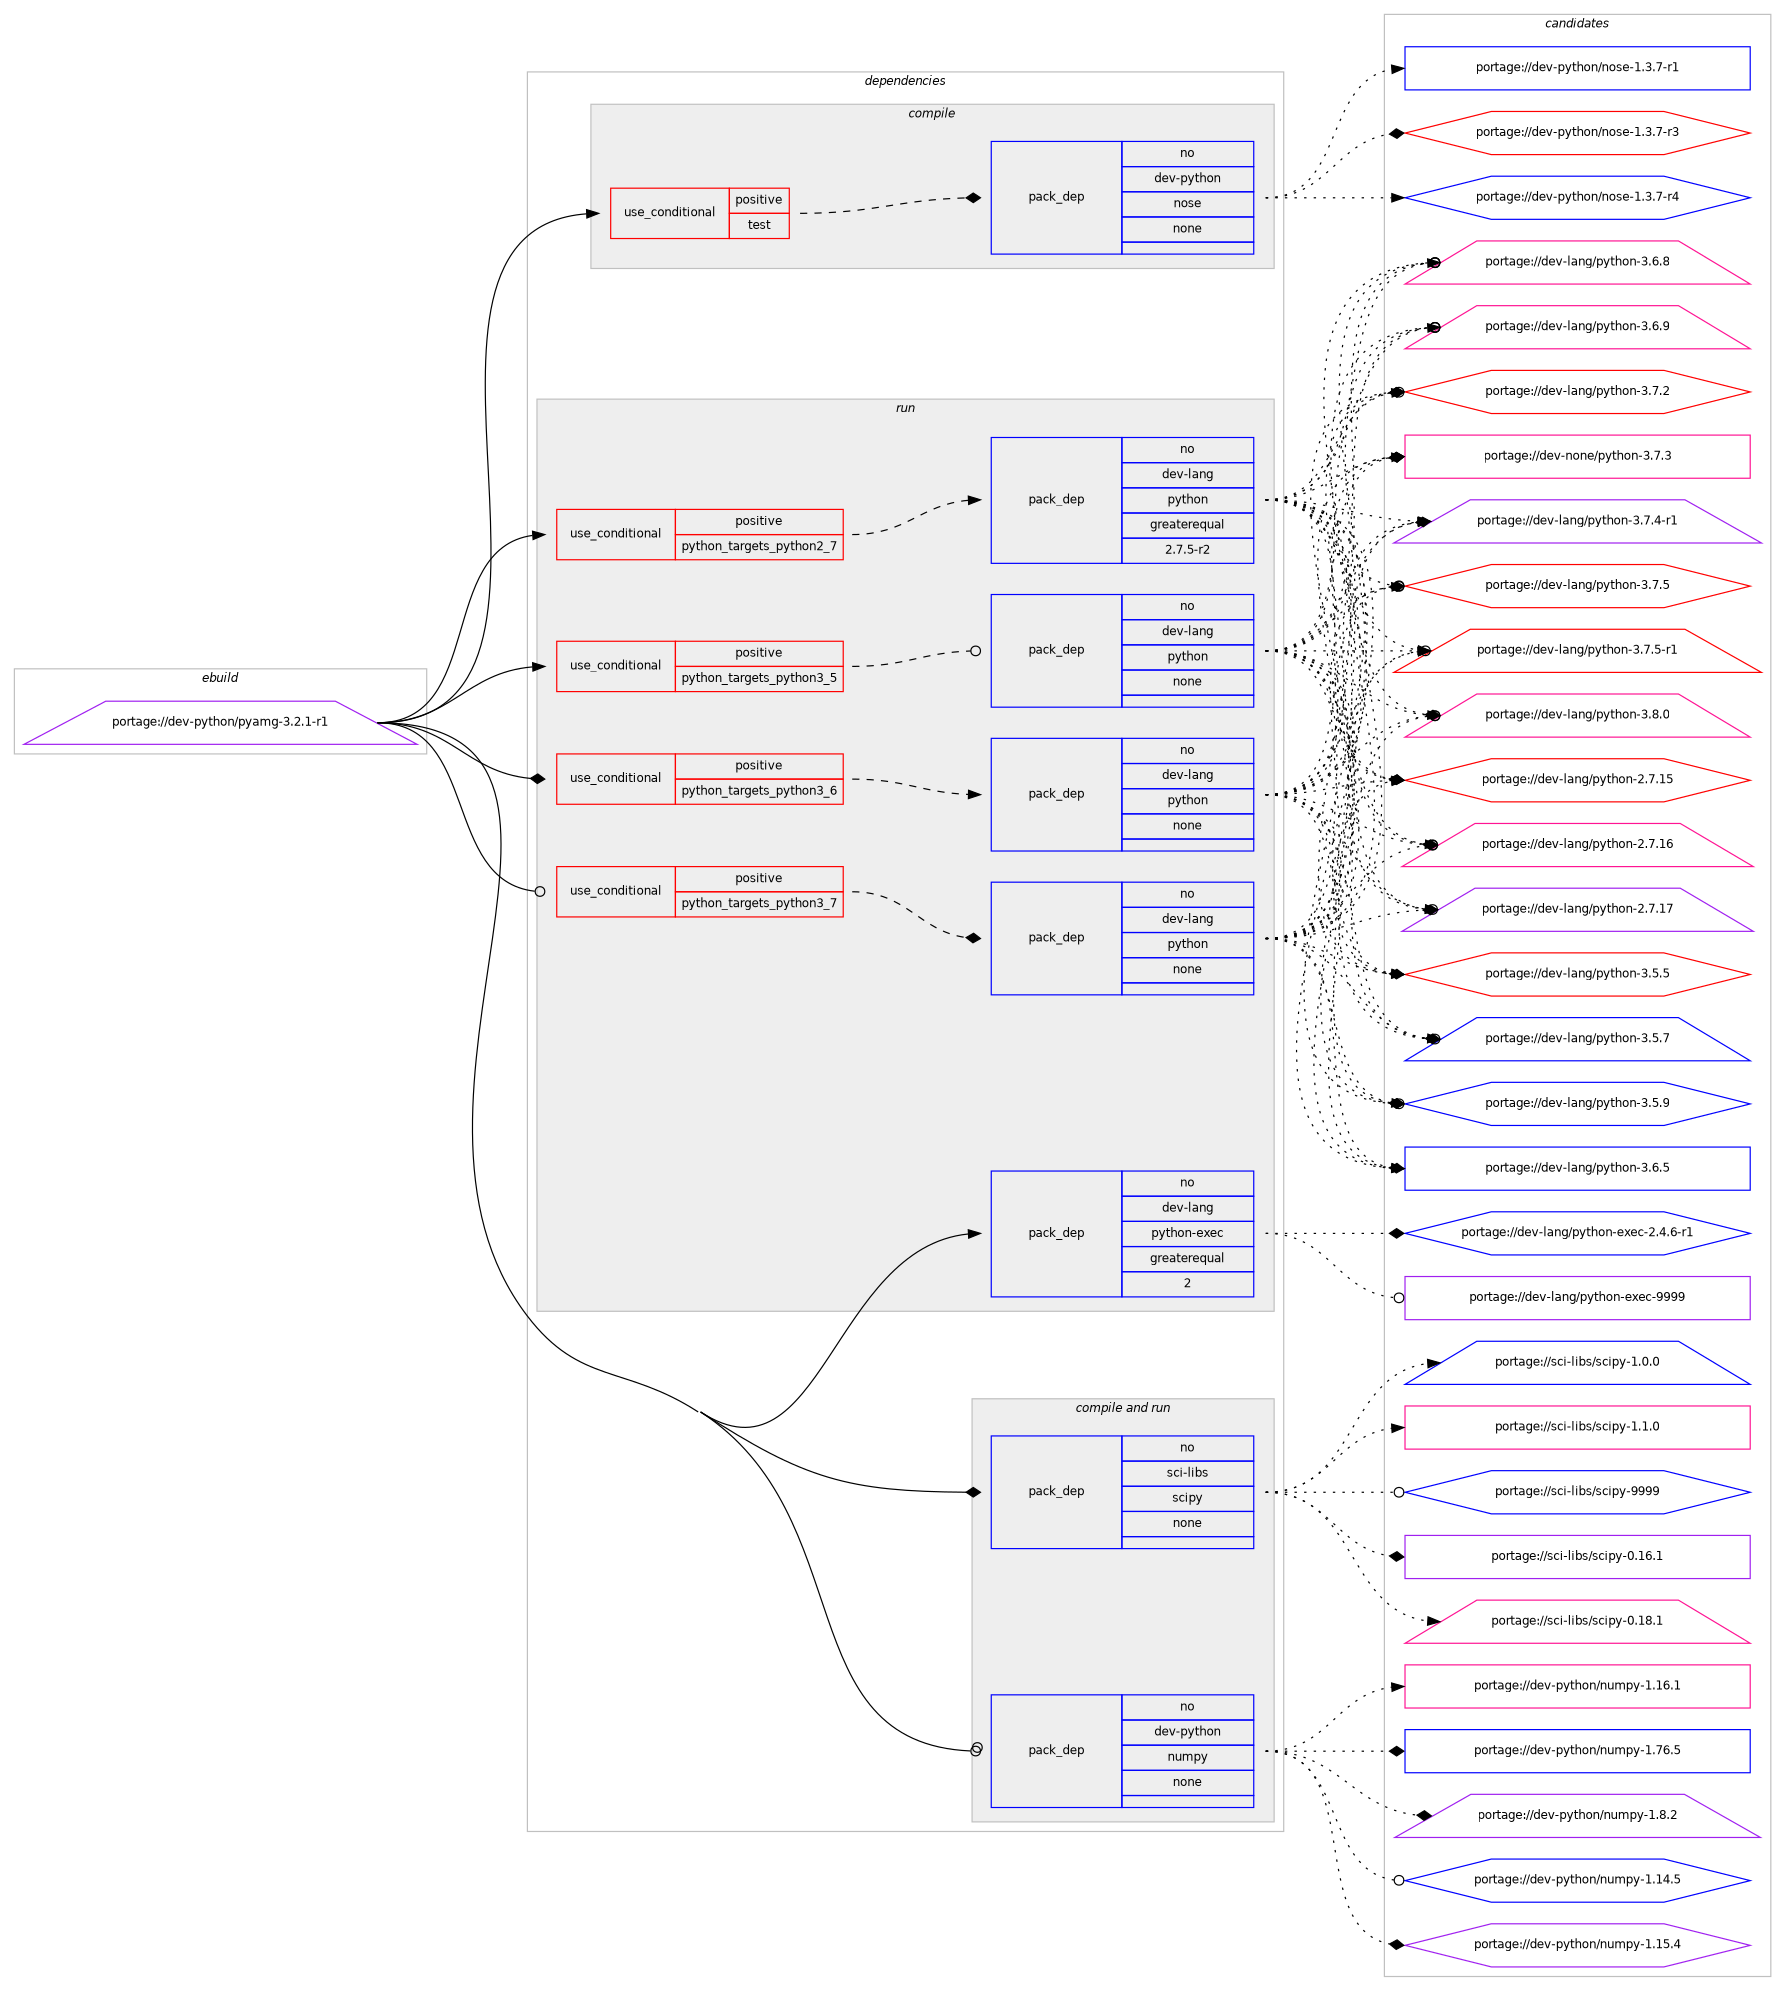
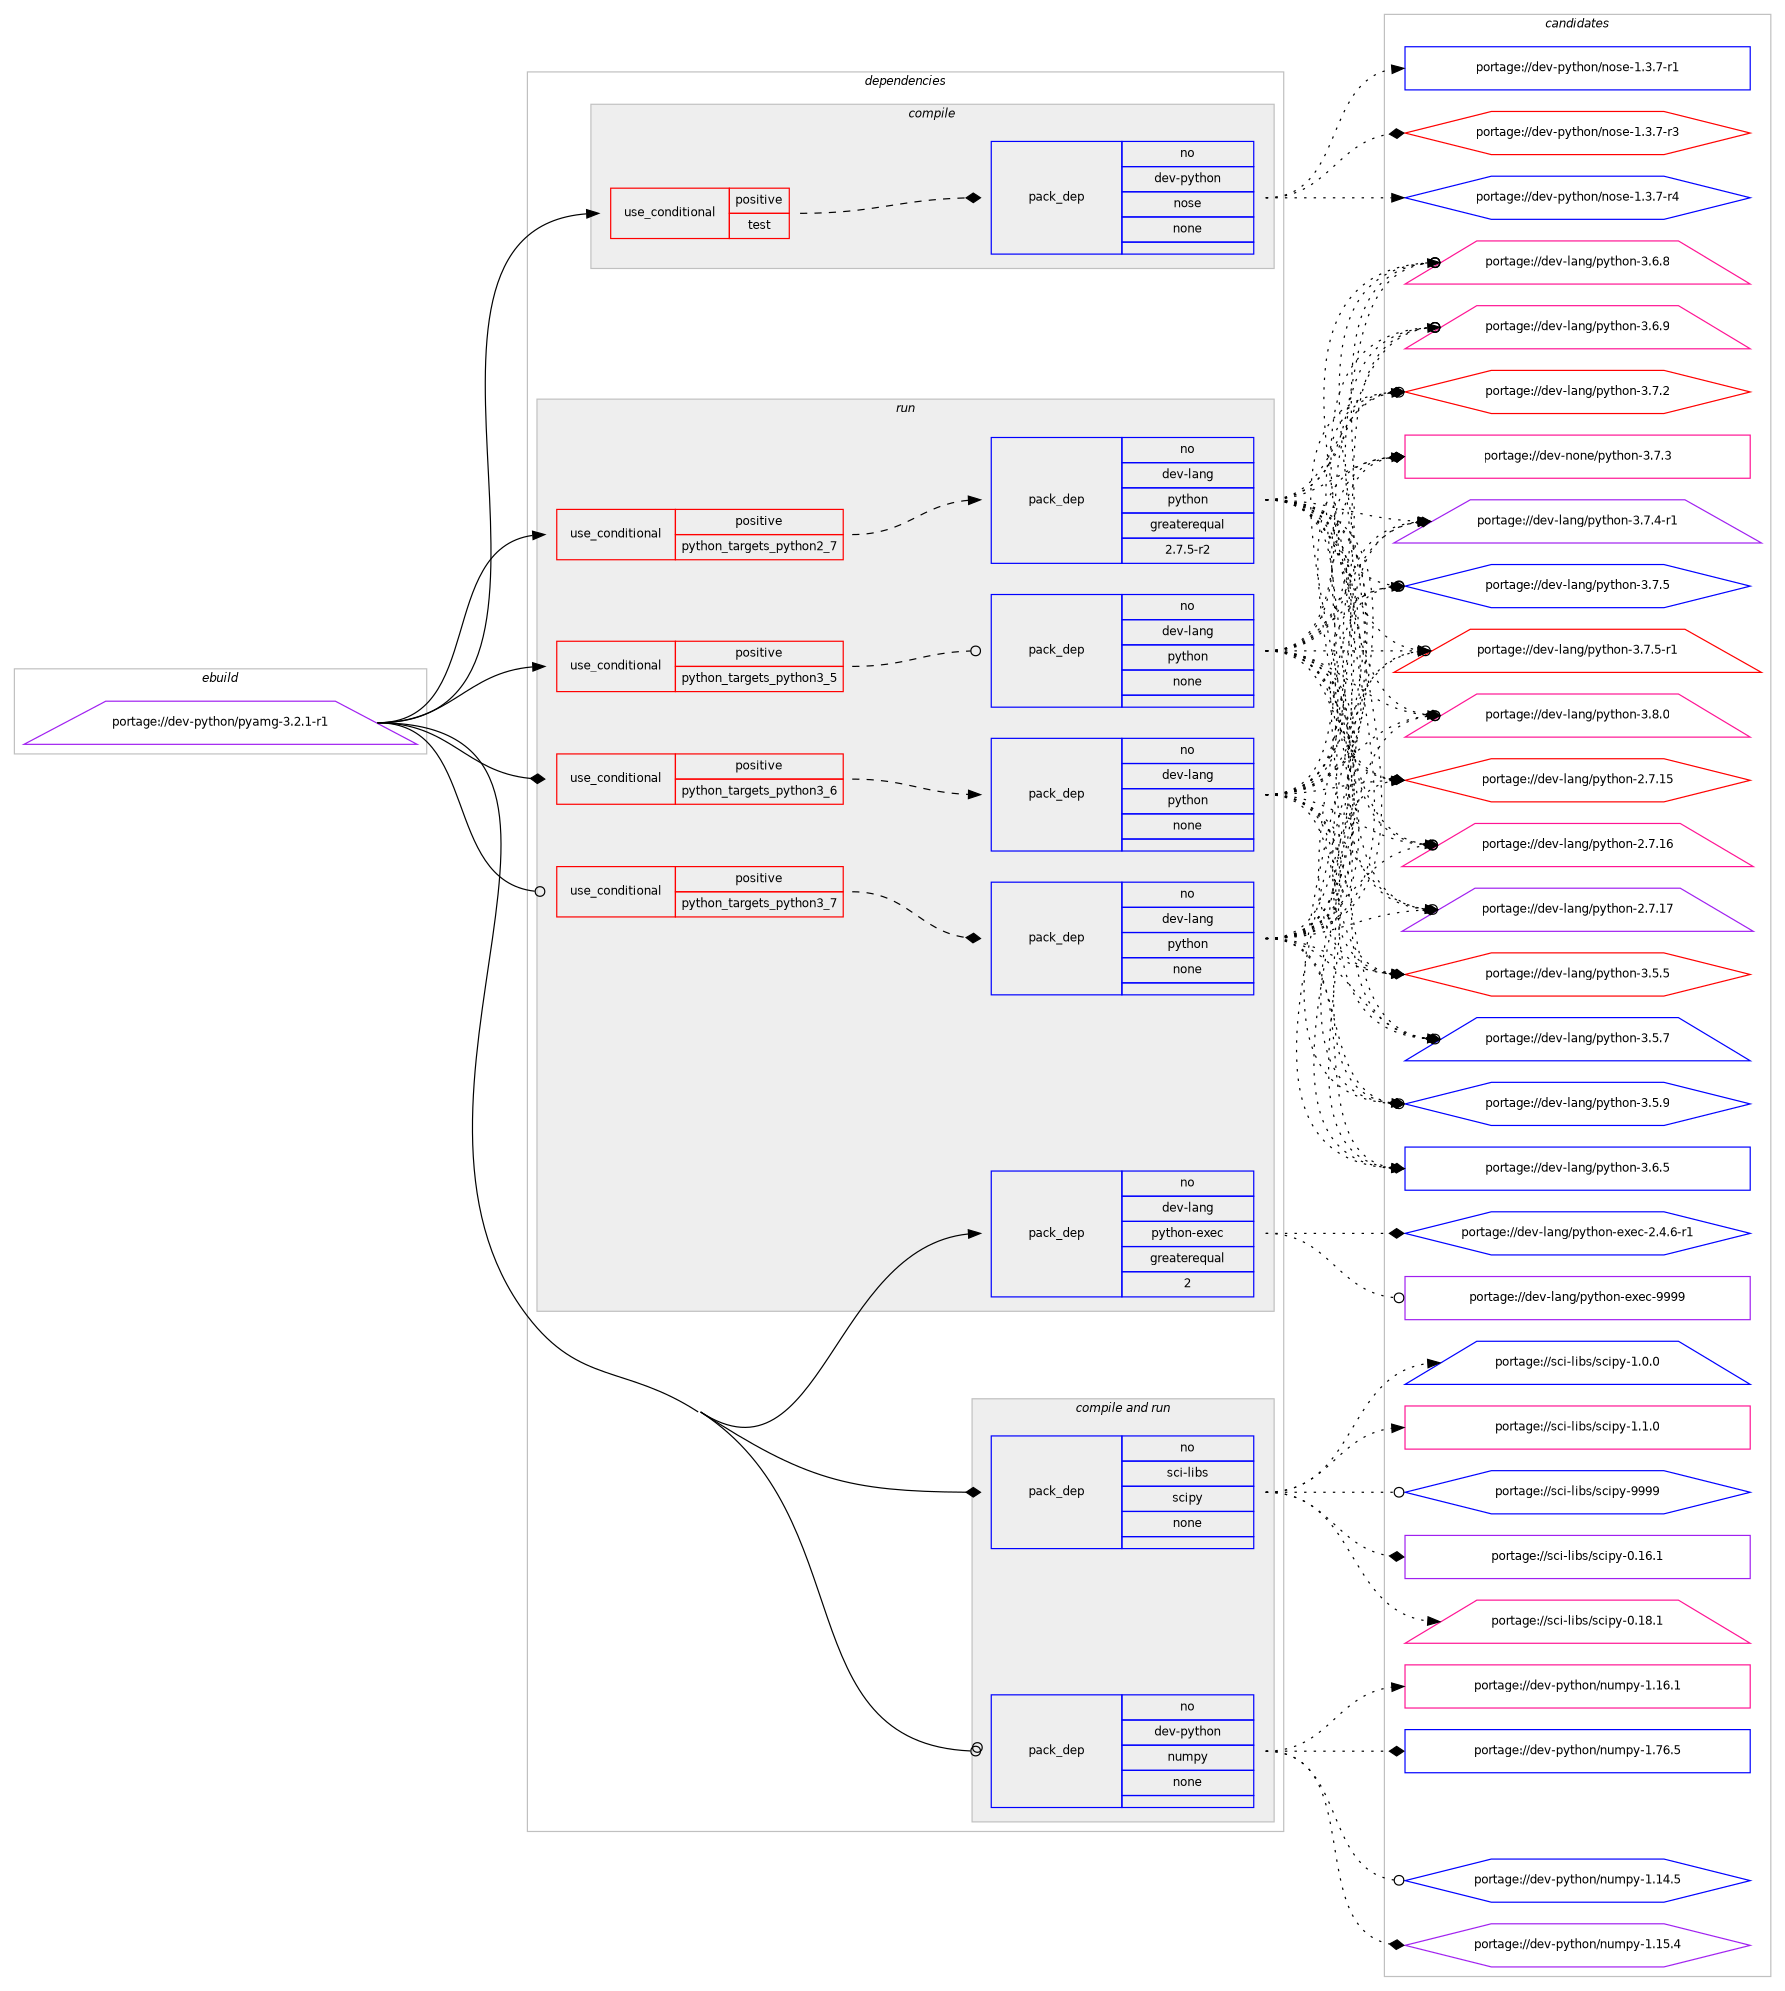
(1578, 586) -> (1578, 586)
(1578, 1816) -> none
